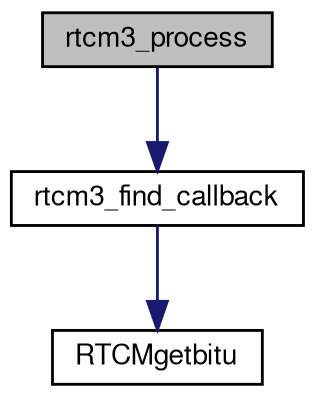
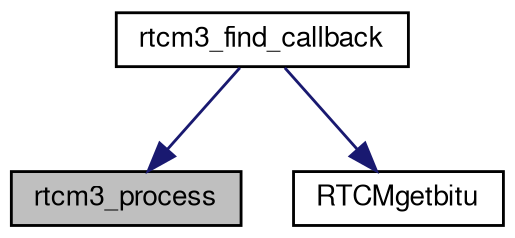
(157, 105) -> (204, 109)
